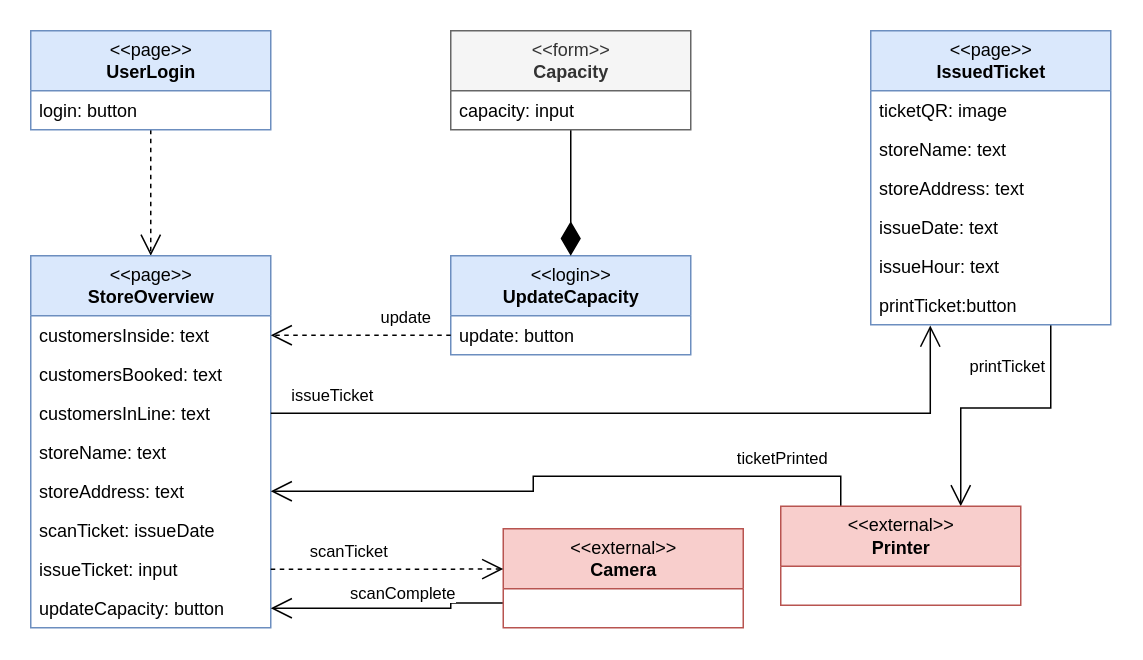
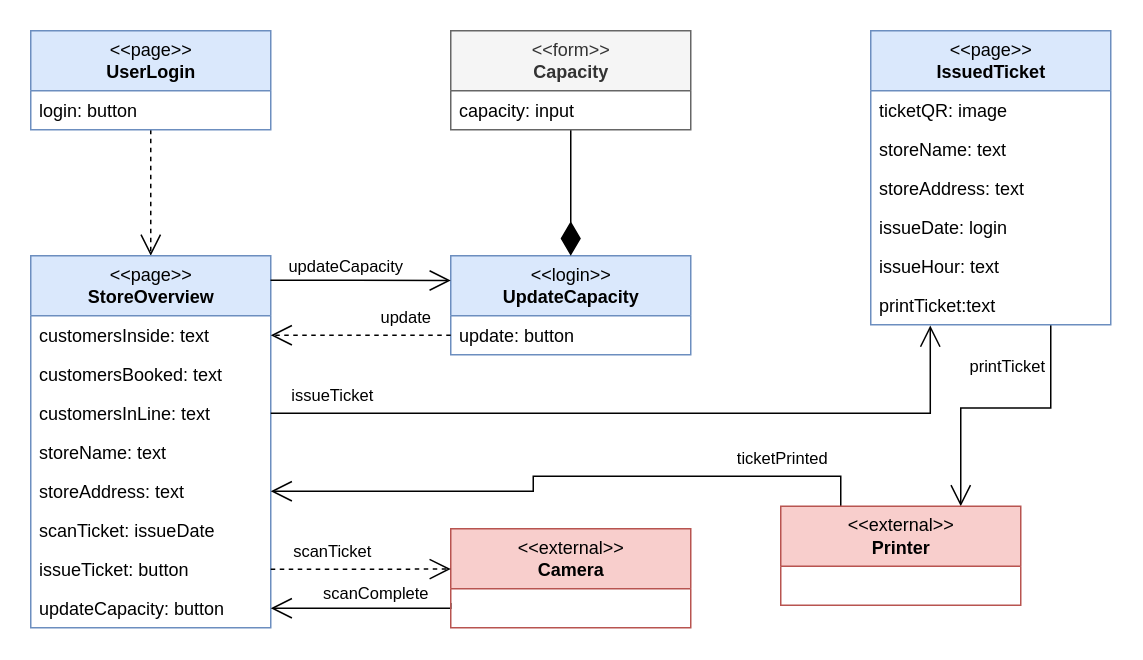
(948, 228) -> (948, 228)
none -> (359, 280)
(963, 306) -> (953, 306)
(118, 570) -> (125, 570)
(623, 578) -> (571, 578)
